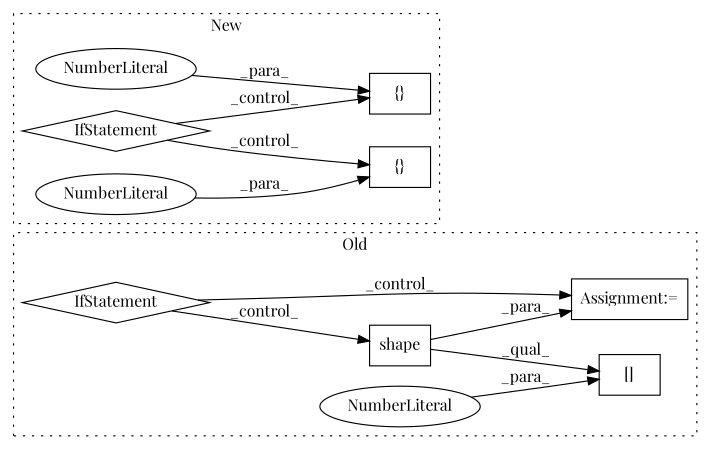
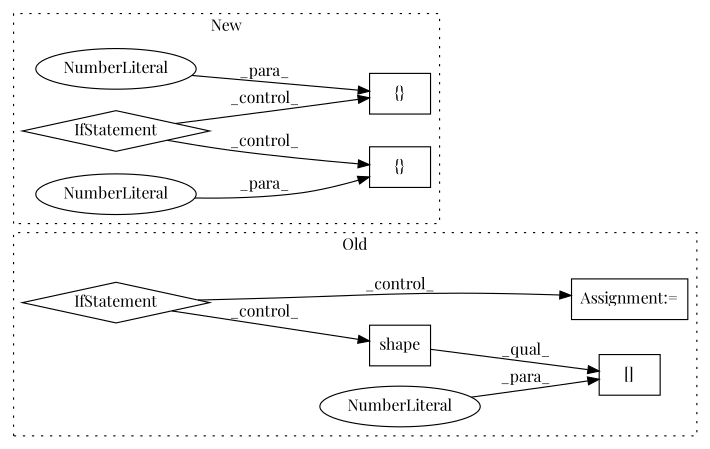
(495, 326) -> none
